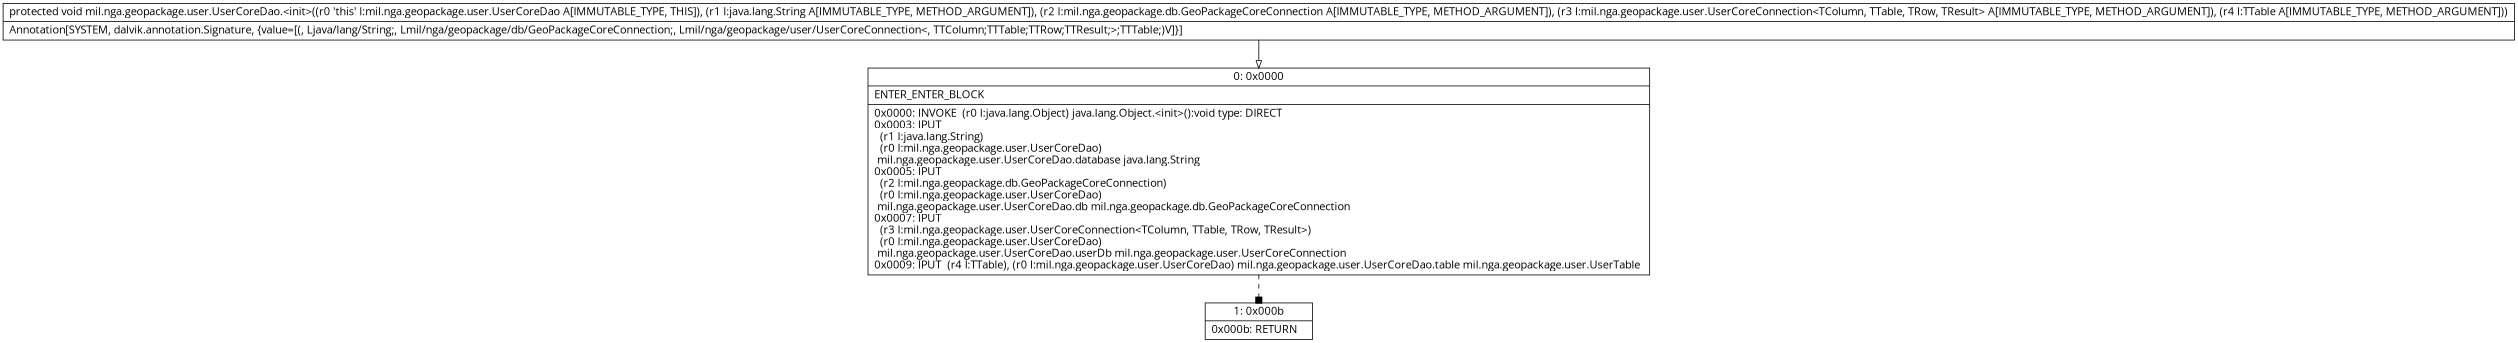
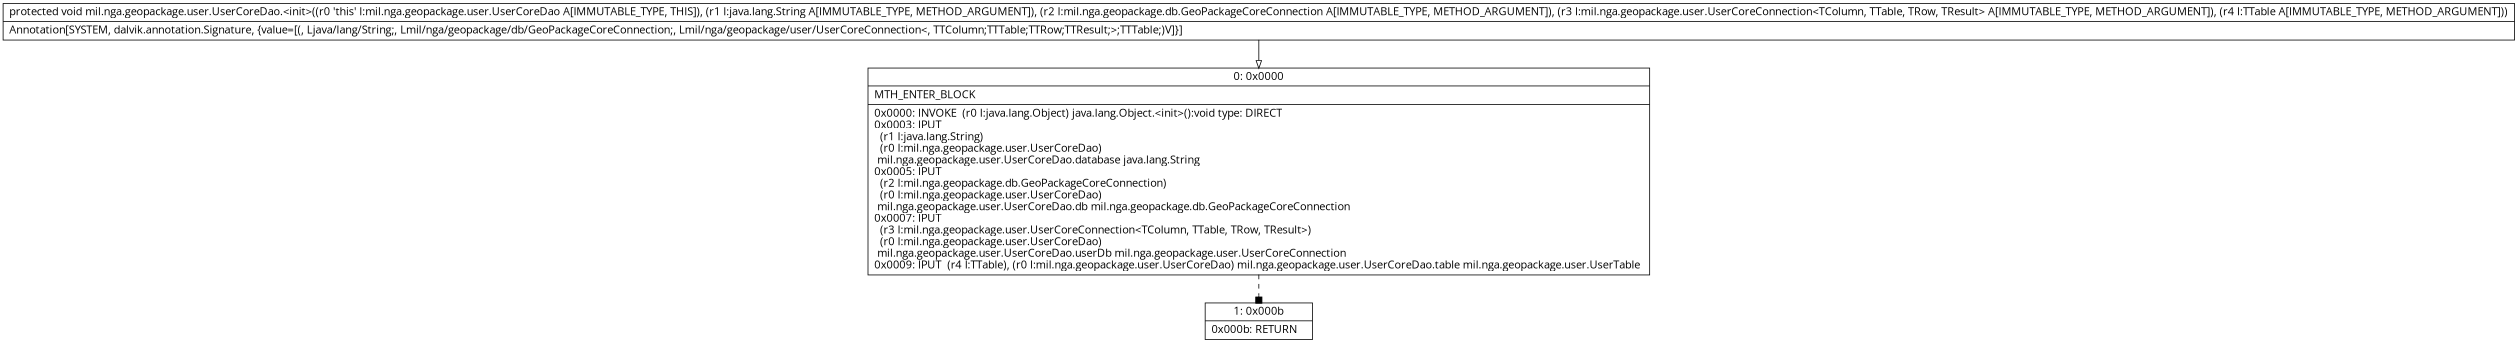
(929, 95) -> (925, 95)
